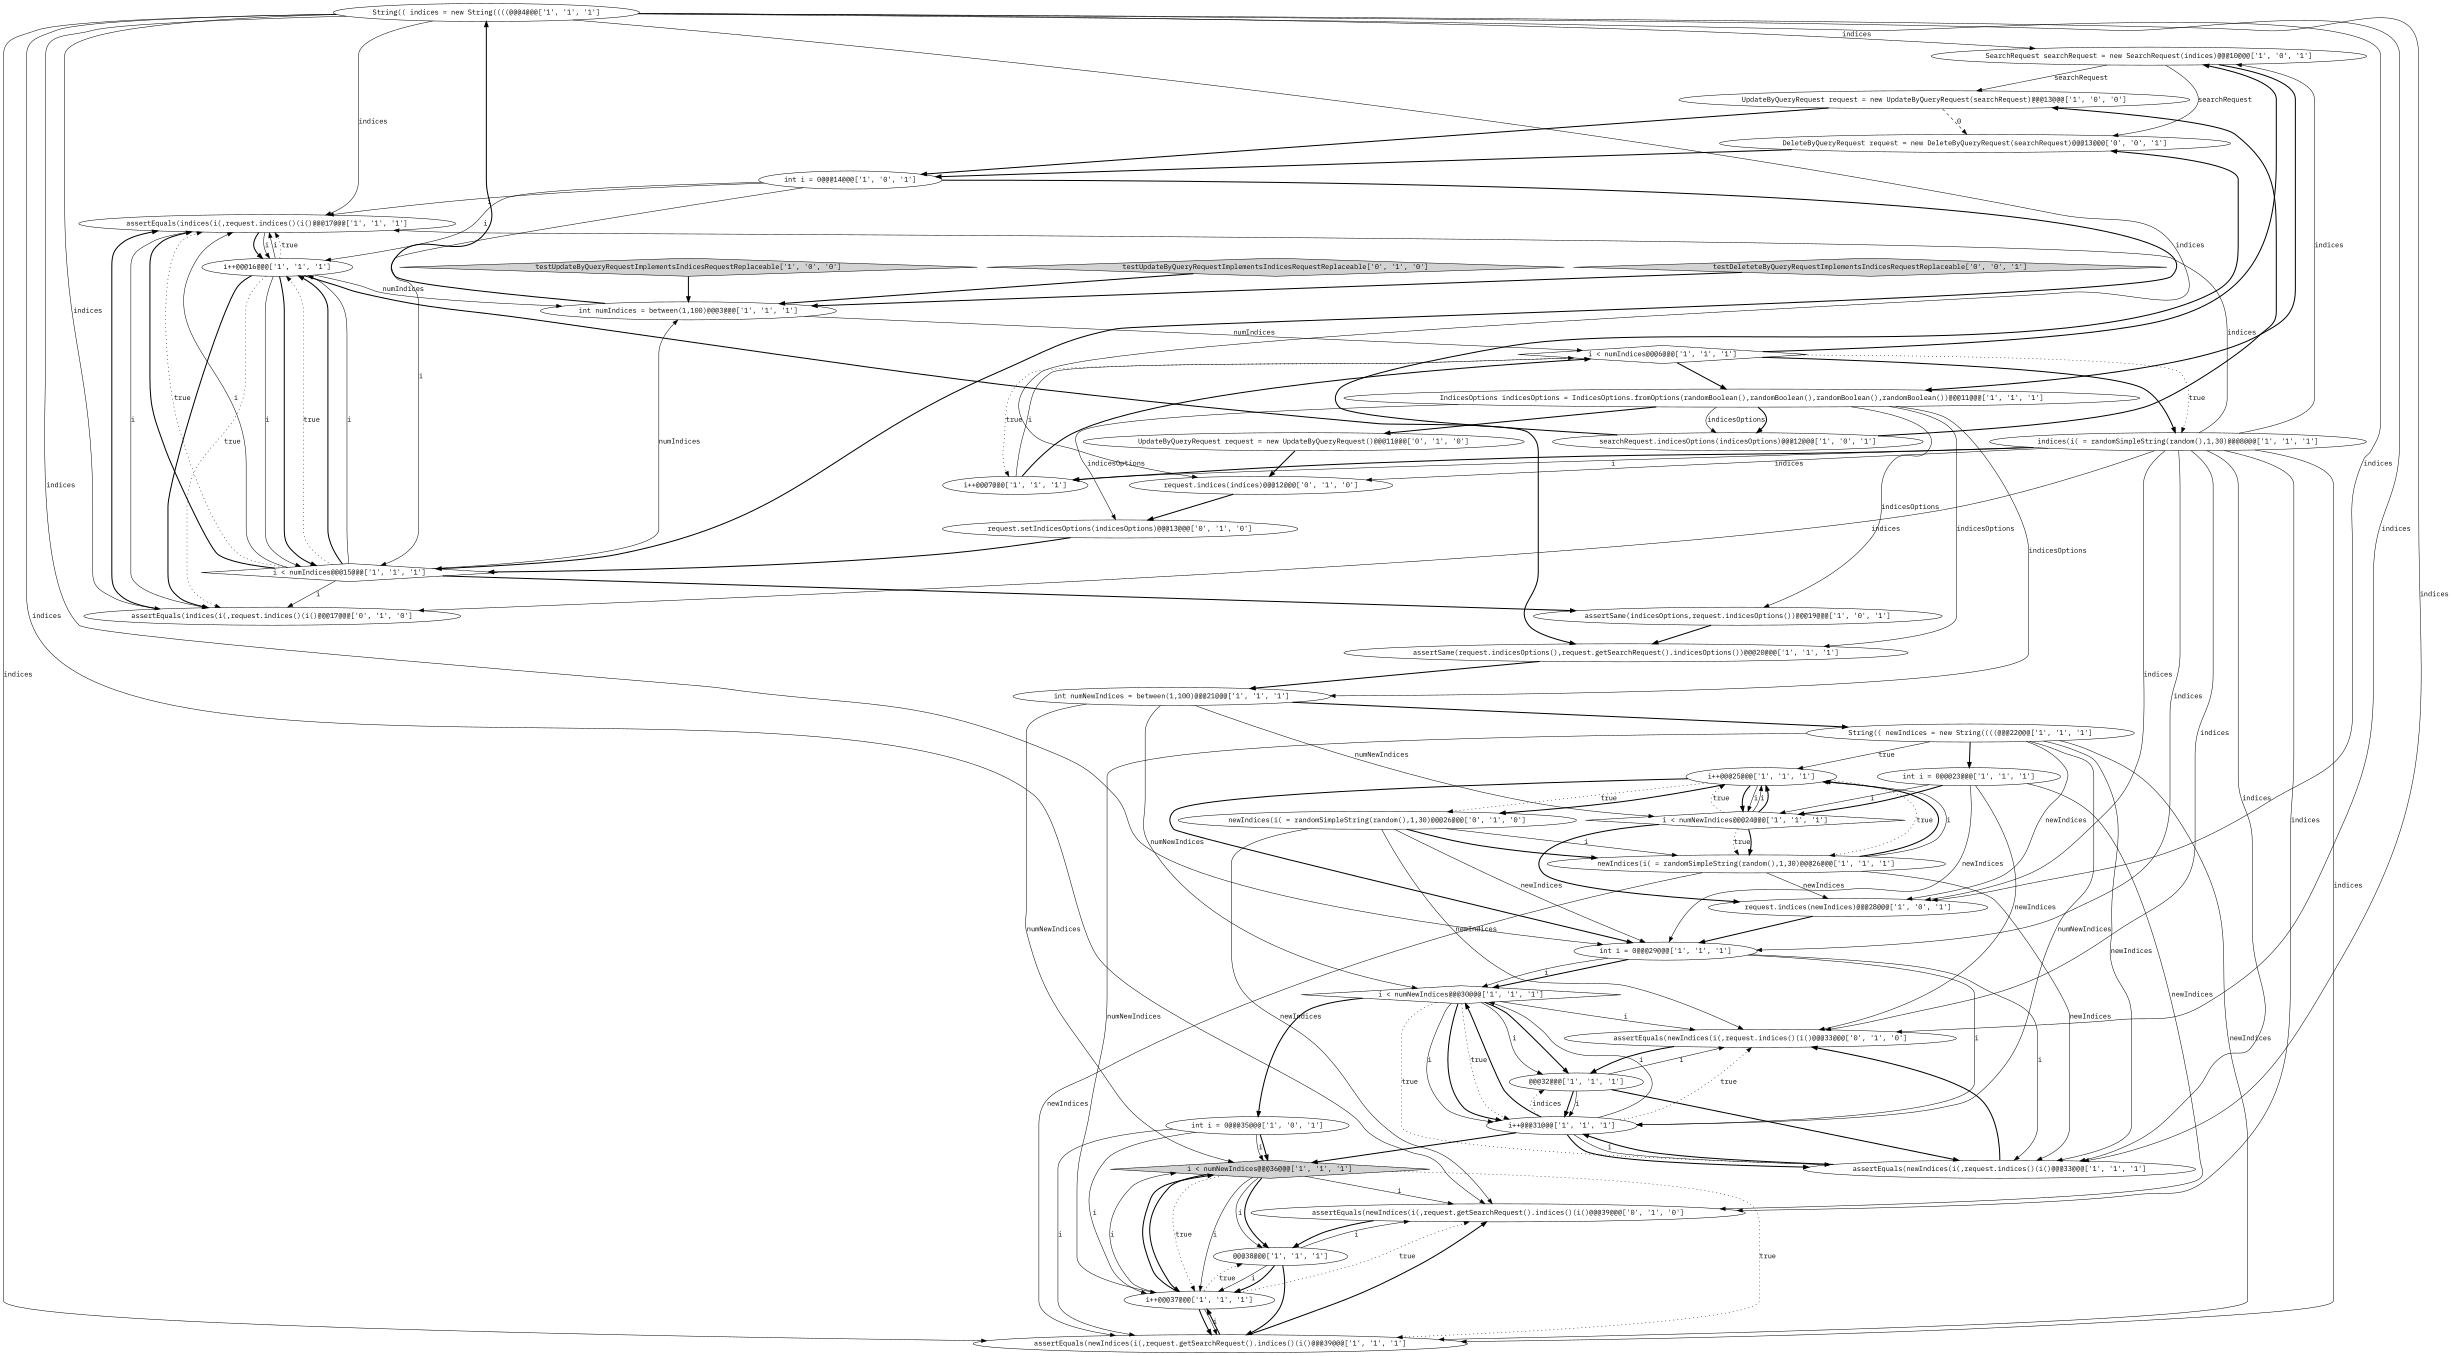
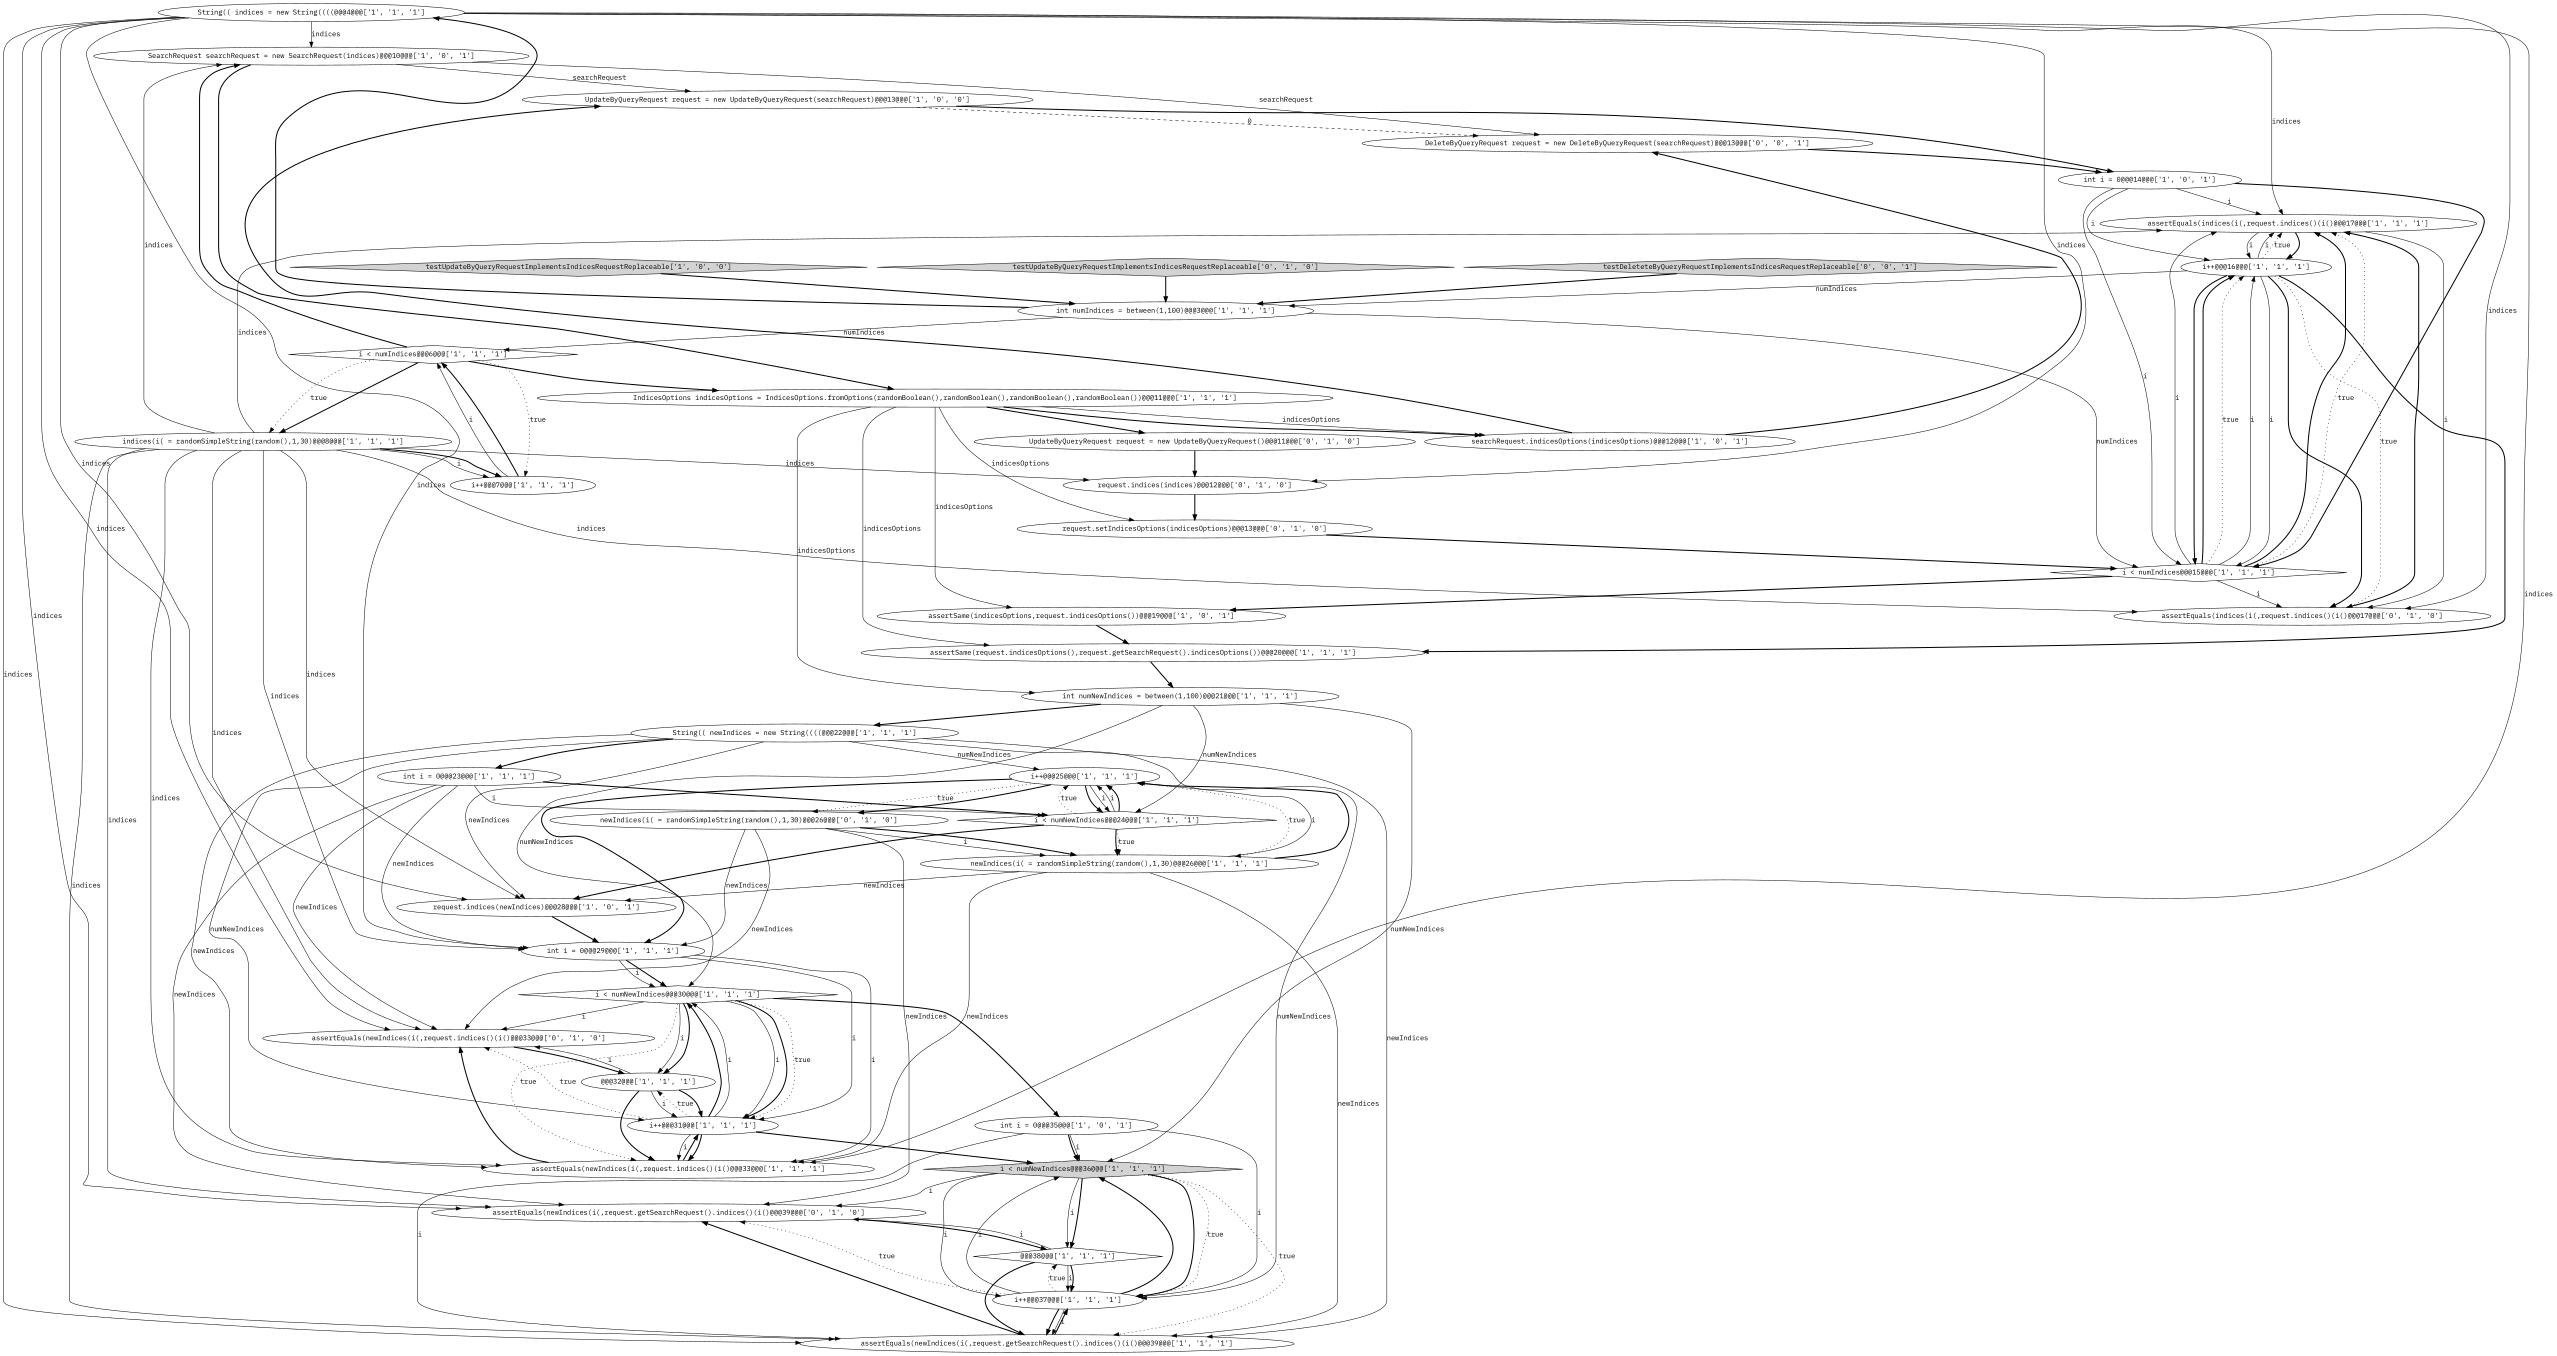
(651, 538) -> (1793, 339)
(1887, 755) -> (984, 755)
(1547, 1104) -> (685, 1104)
(1281, 1256) -> (1068, 1256)
